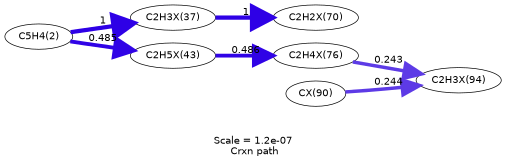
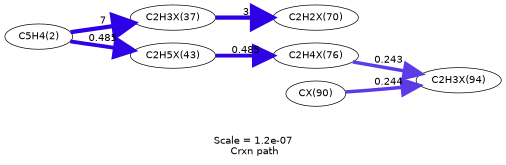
(244, 12) -> (244, 12)
(102, 21) -> (102, 21)
(244, 50) -> (244, 50)
